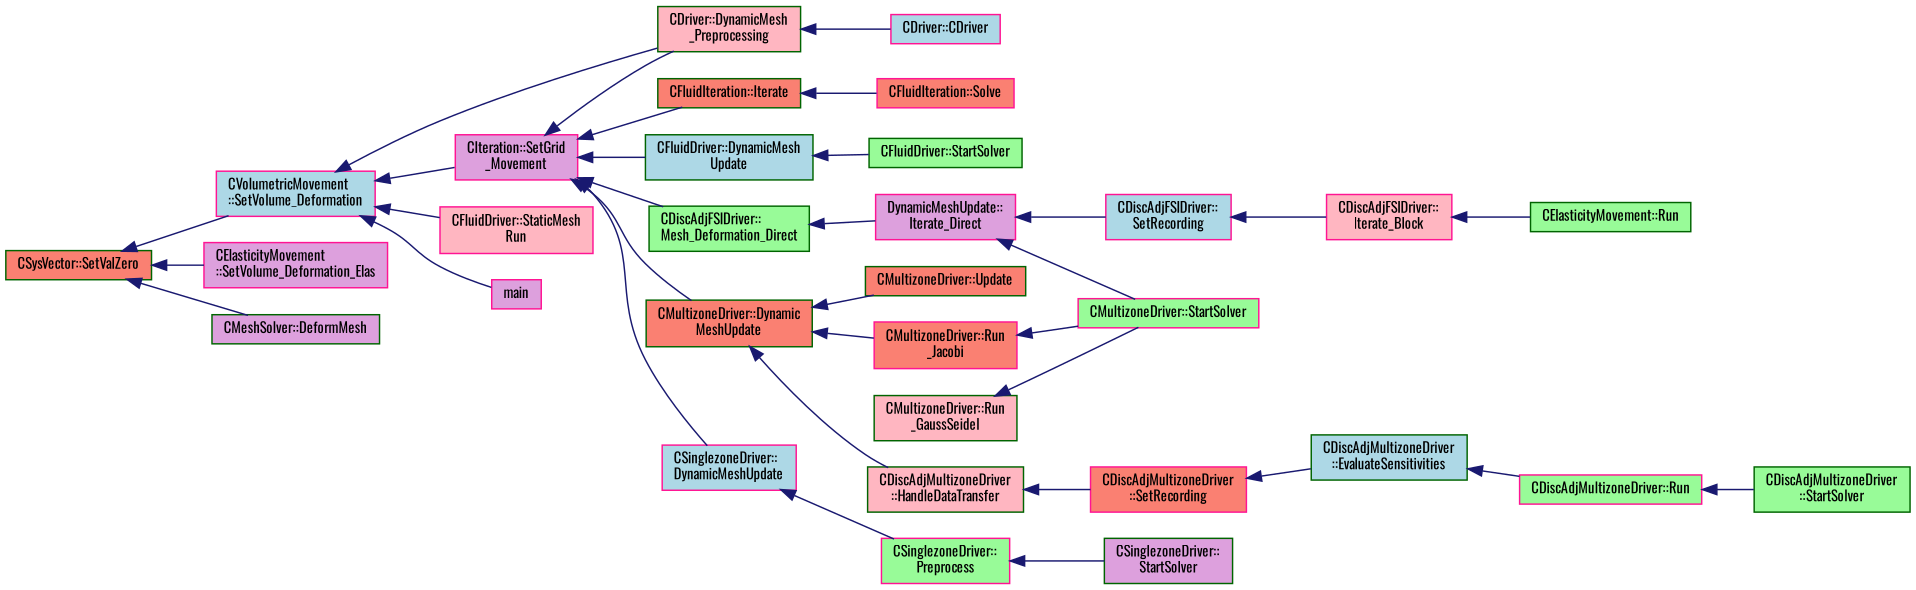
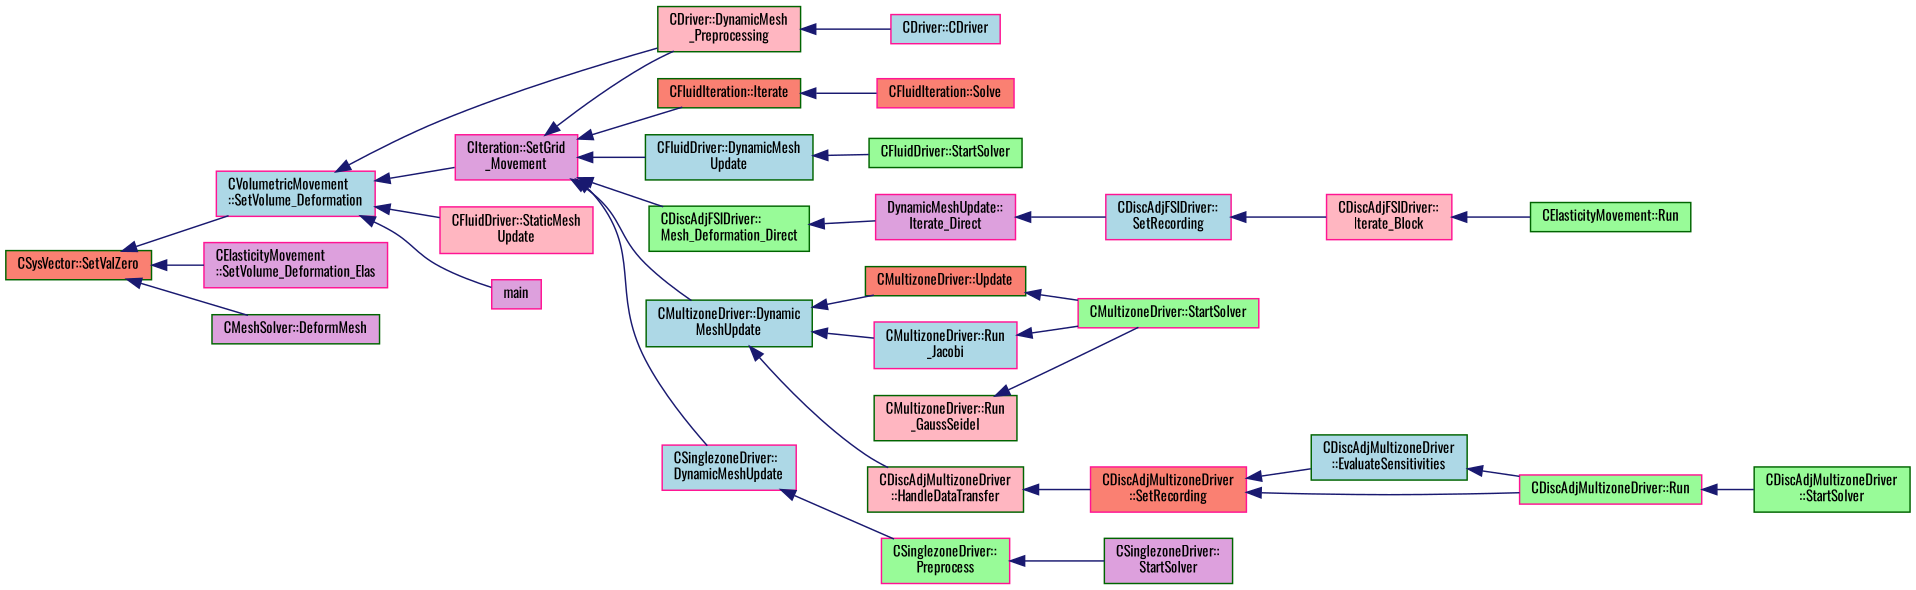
(516, 230) -> (516, 230)
(1073, 272) -> (1059, 298)
(729, 323) -> (729, 323)
(946, 345) -> (946, 345)
none -> (1391, 495)
